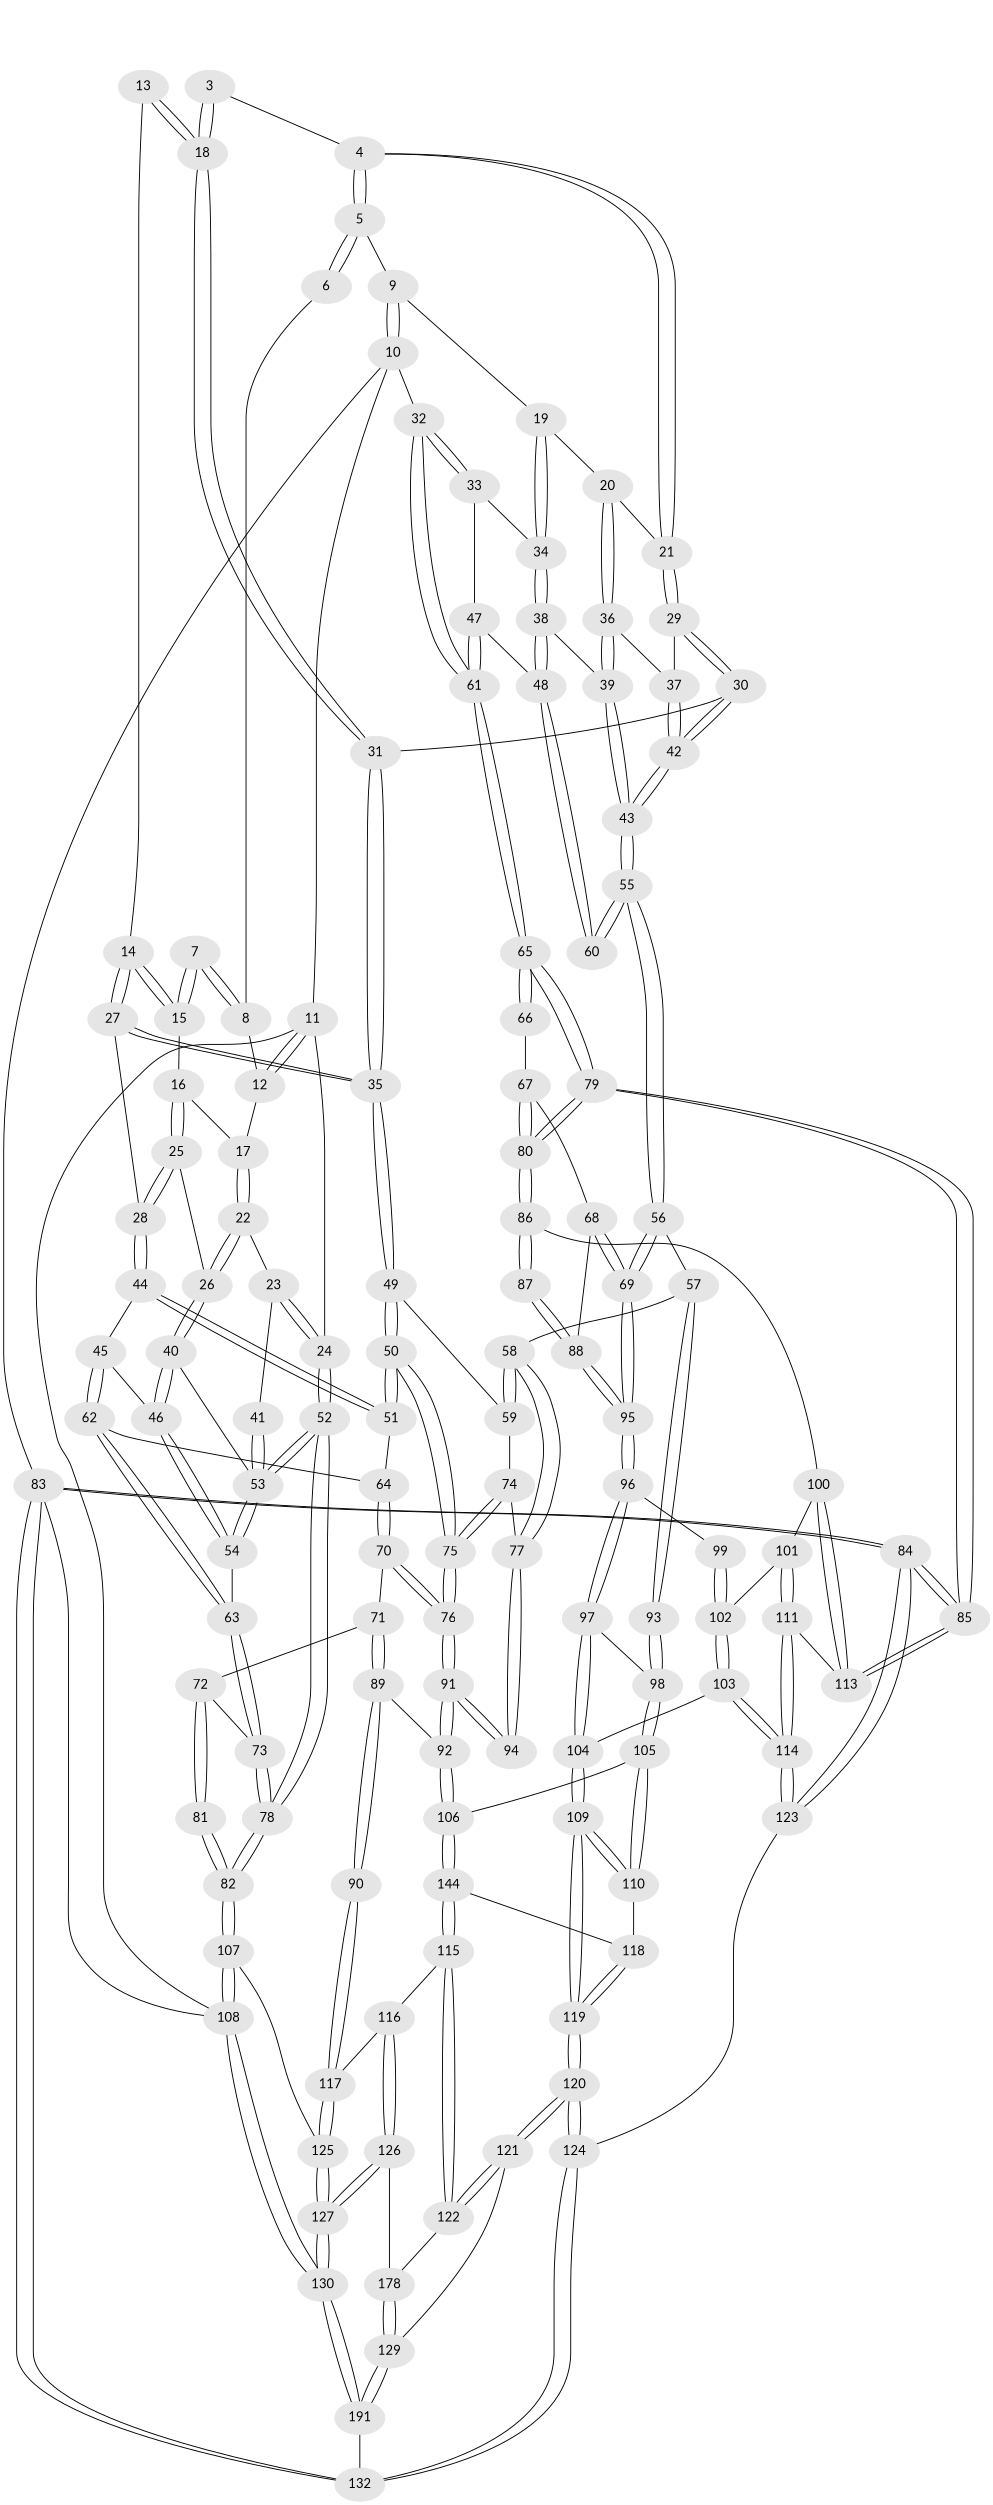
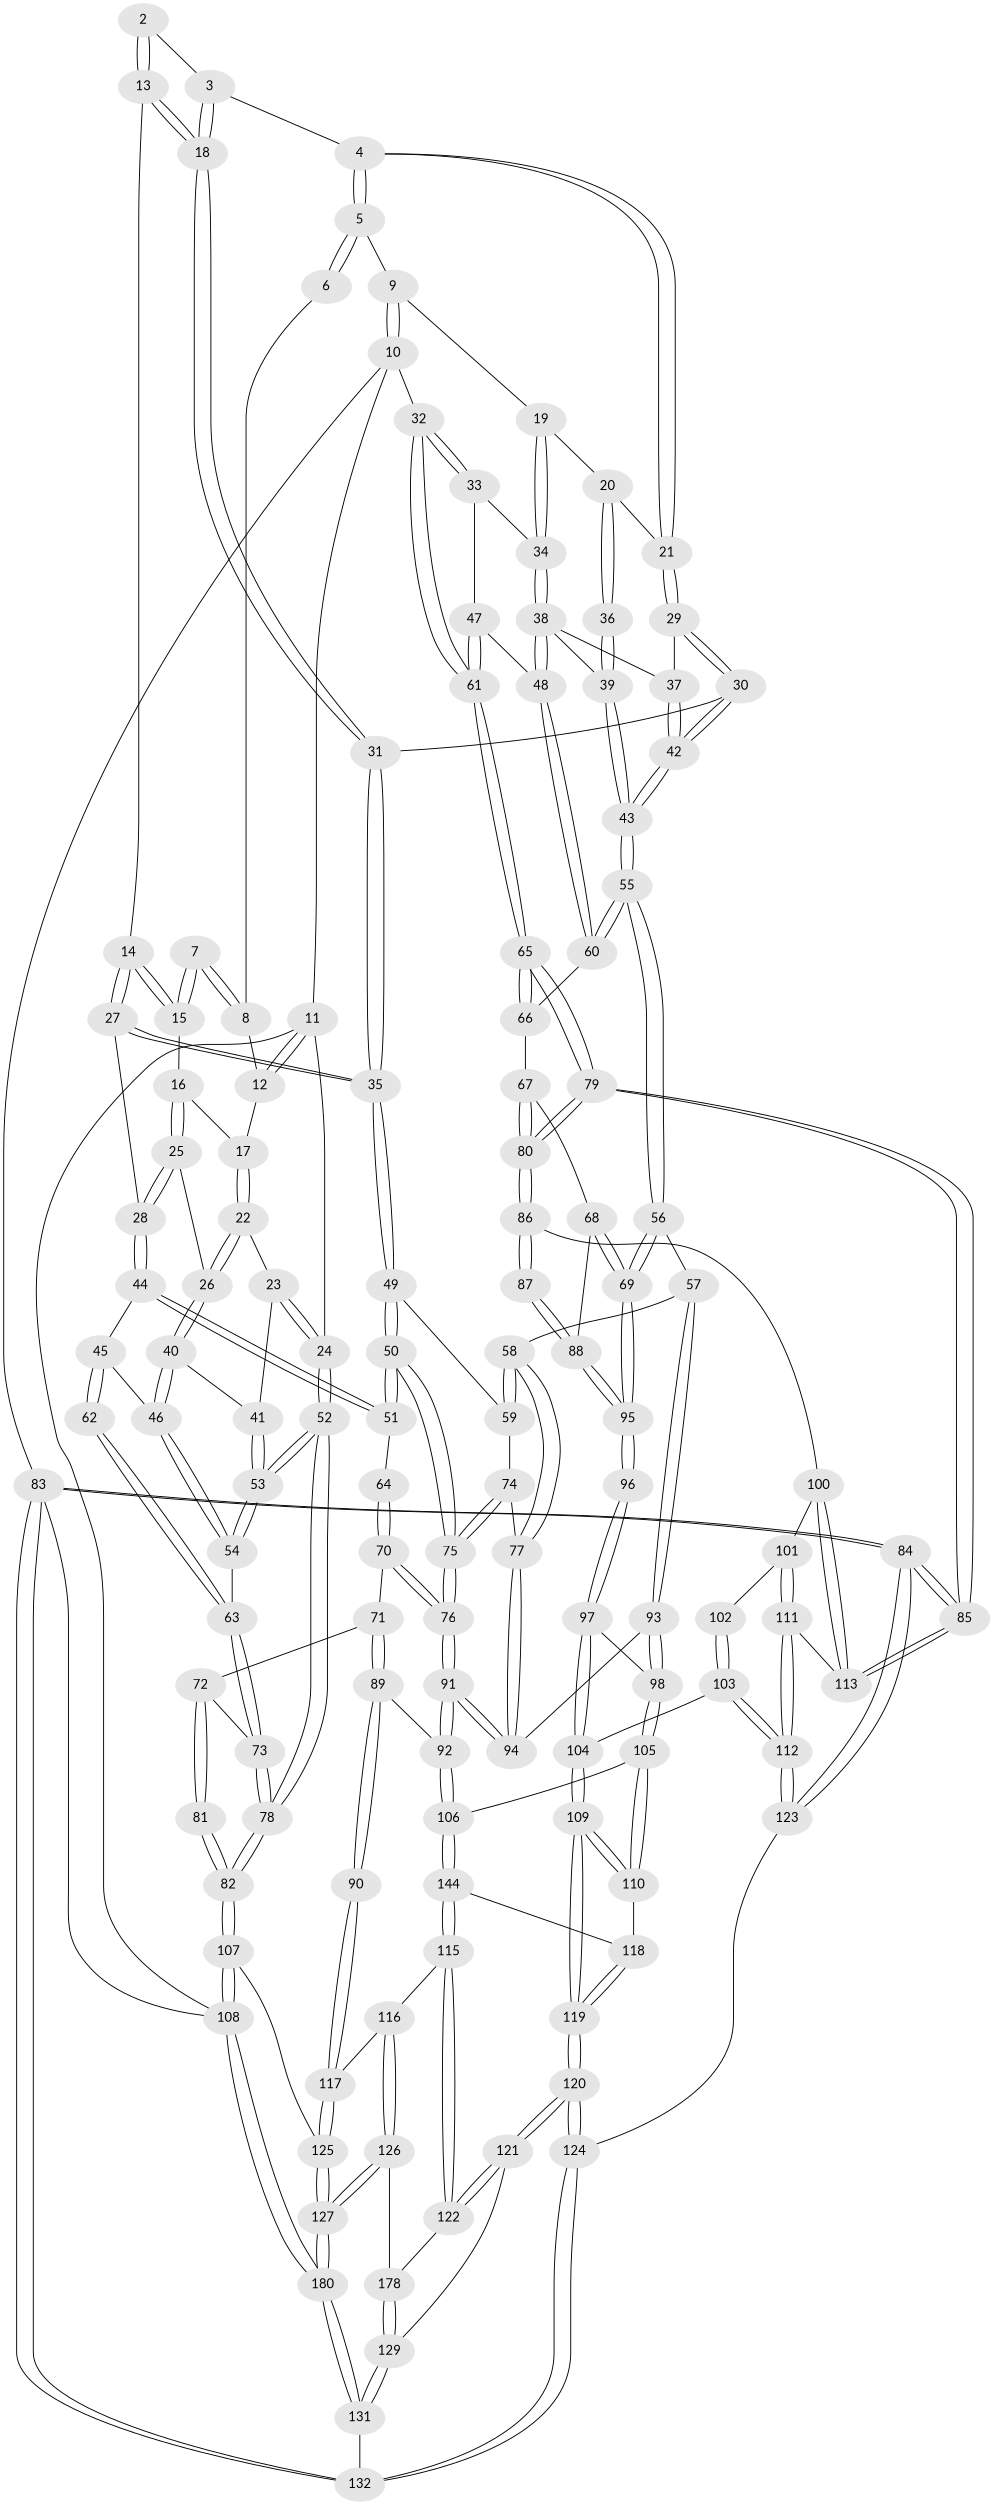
none -> (143, 20)
(641, 653) -> (608, 653)
none -> (562, 983)
(214, 1419) -> (215, 1386)
(227, 1457) -> none
(721, 1552) -> none
none -> (583, 1685)
(787, 1752) -> (787, 1752)
(323, 2285) -> (323, 2285)
(360, 2418) -> (360, 2418)
